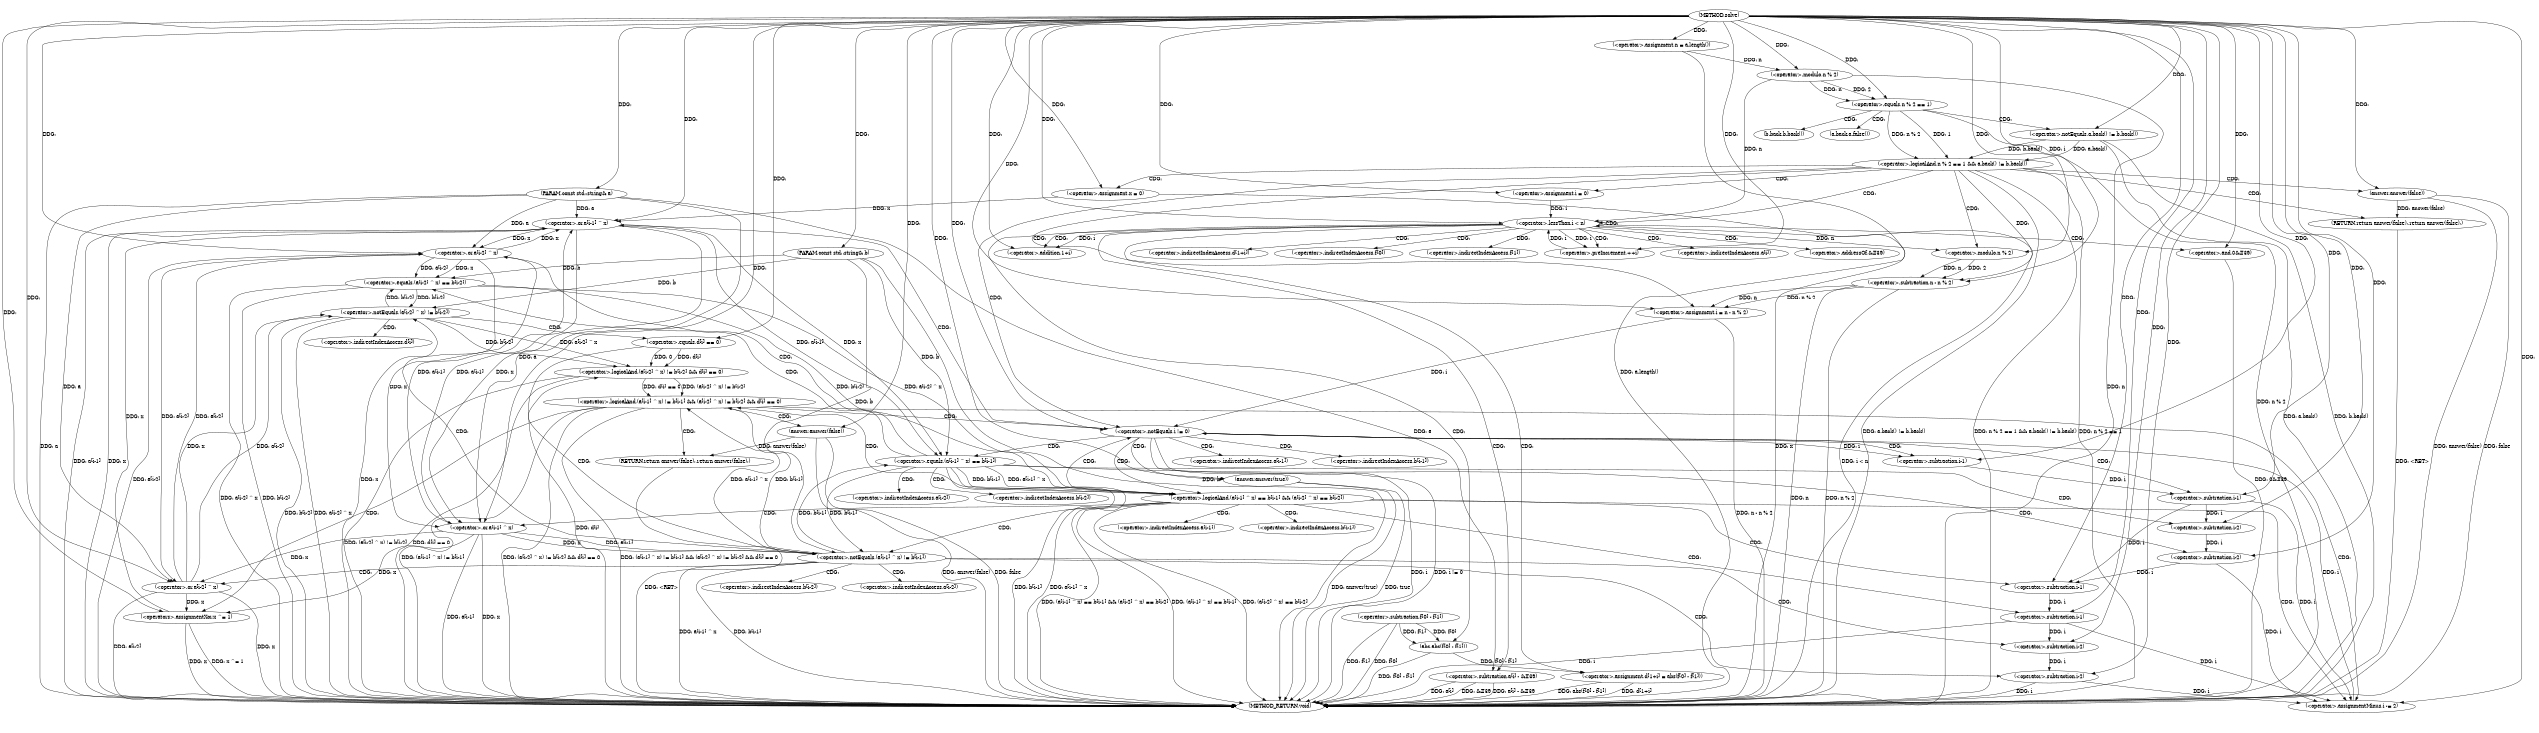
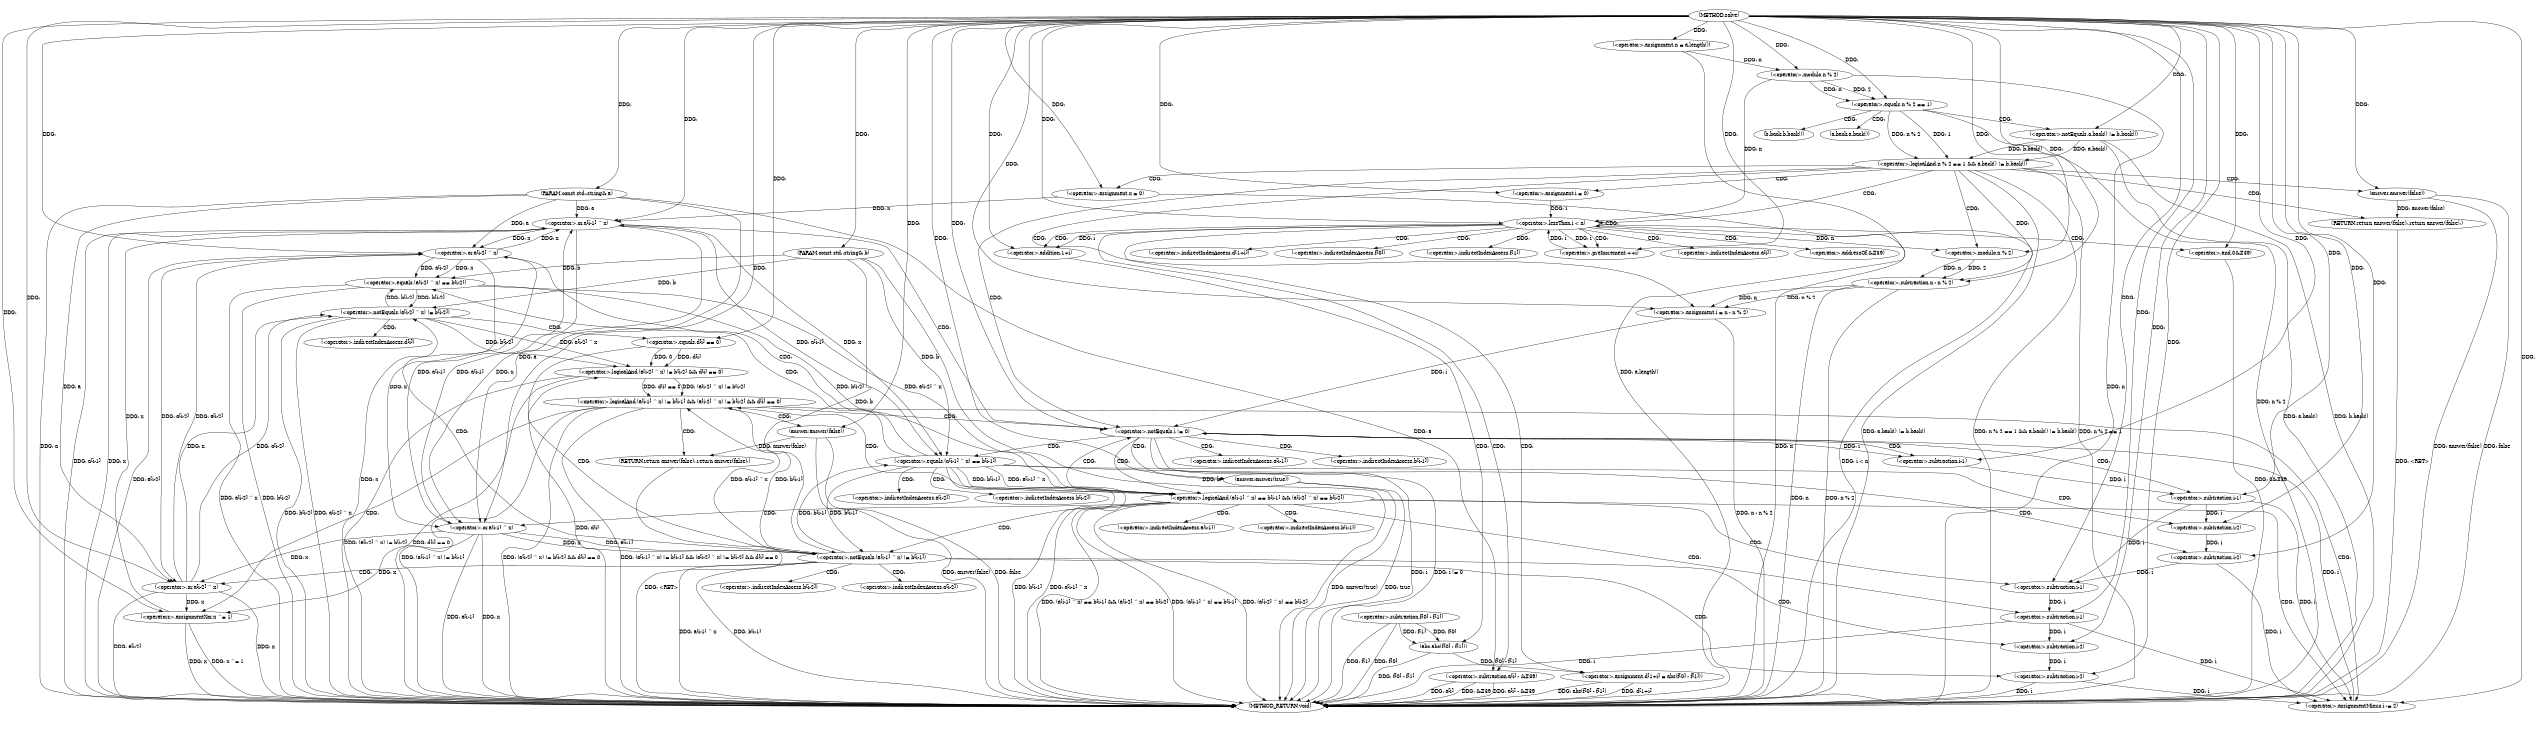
(1850, 135) -> (1850, 135)
(2057, 150) -> (2057, 150)
(1061, 326) -> (1401, 339)
